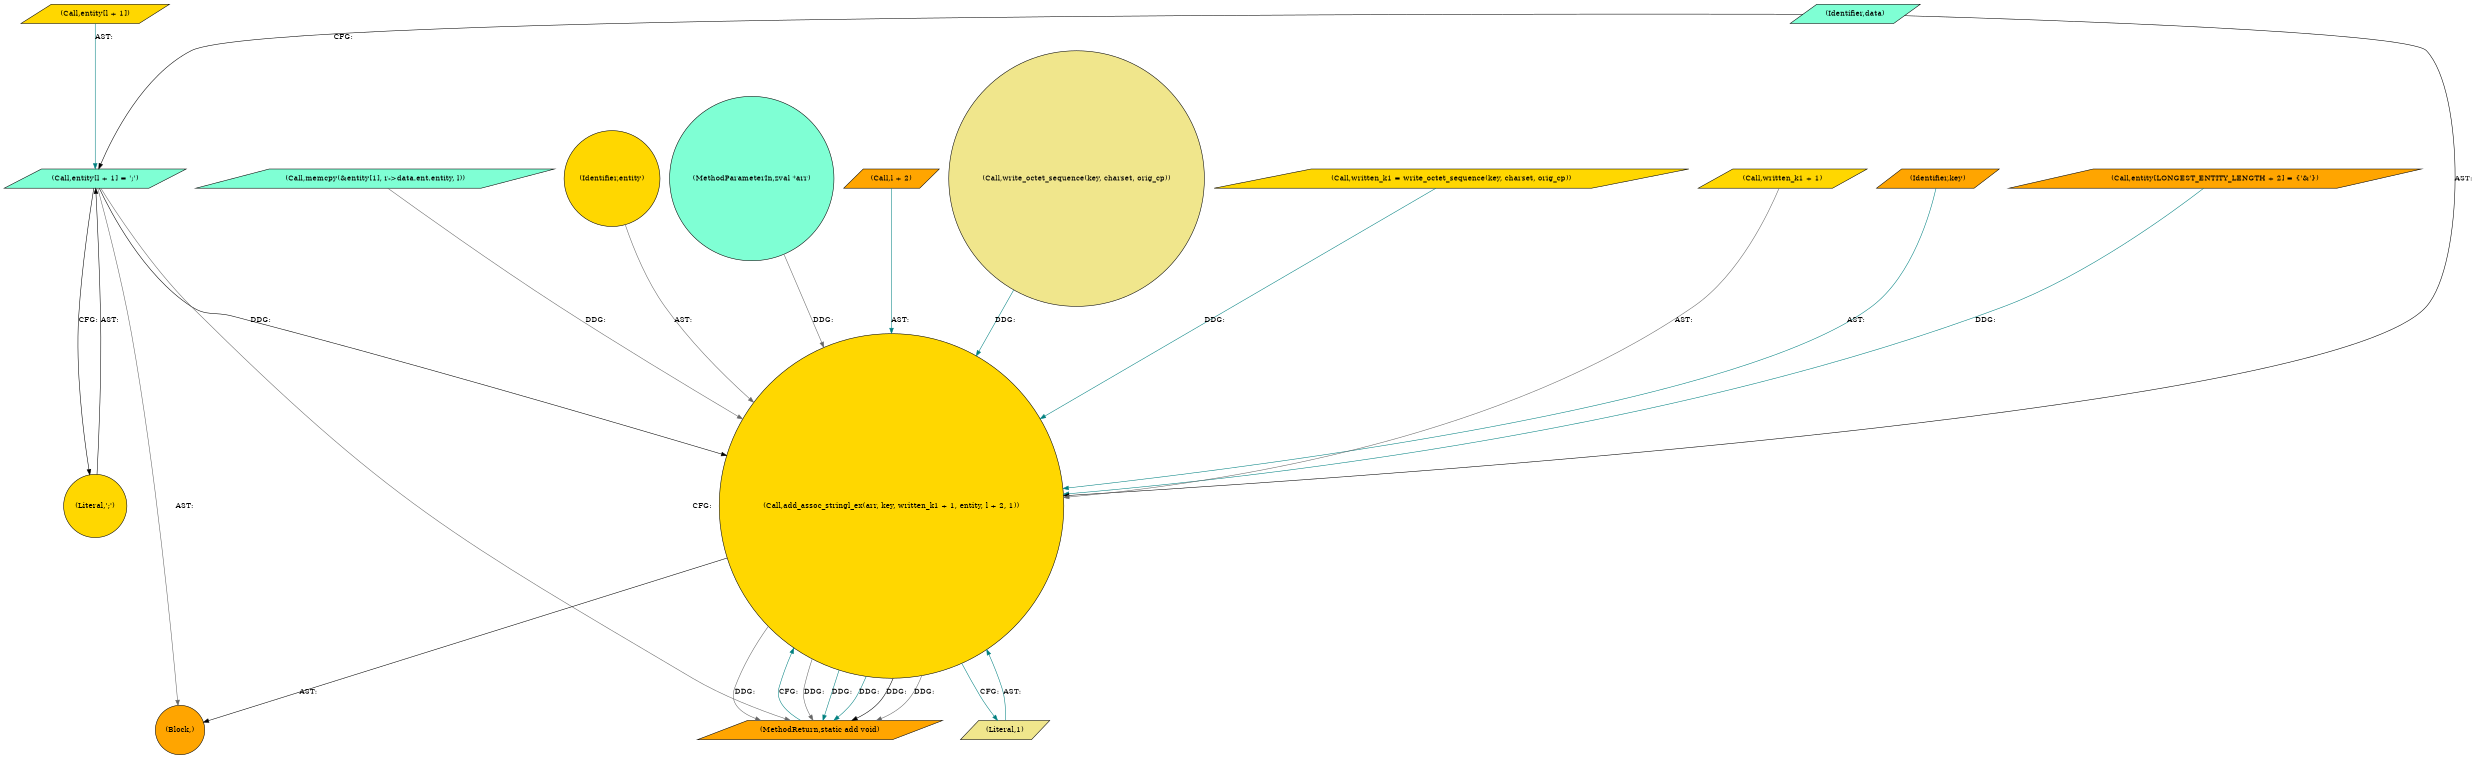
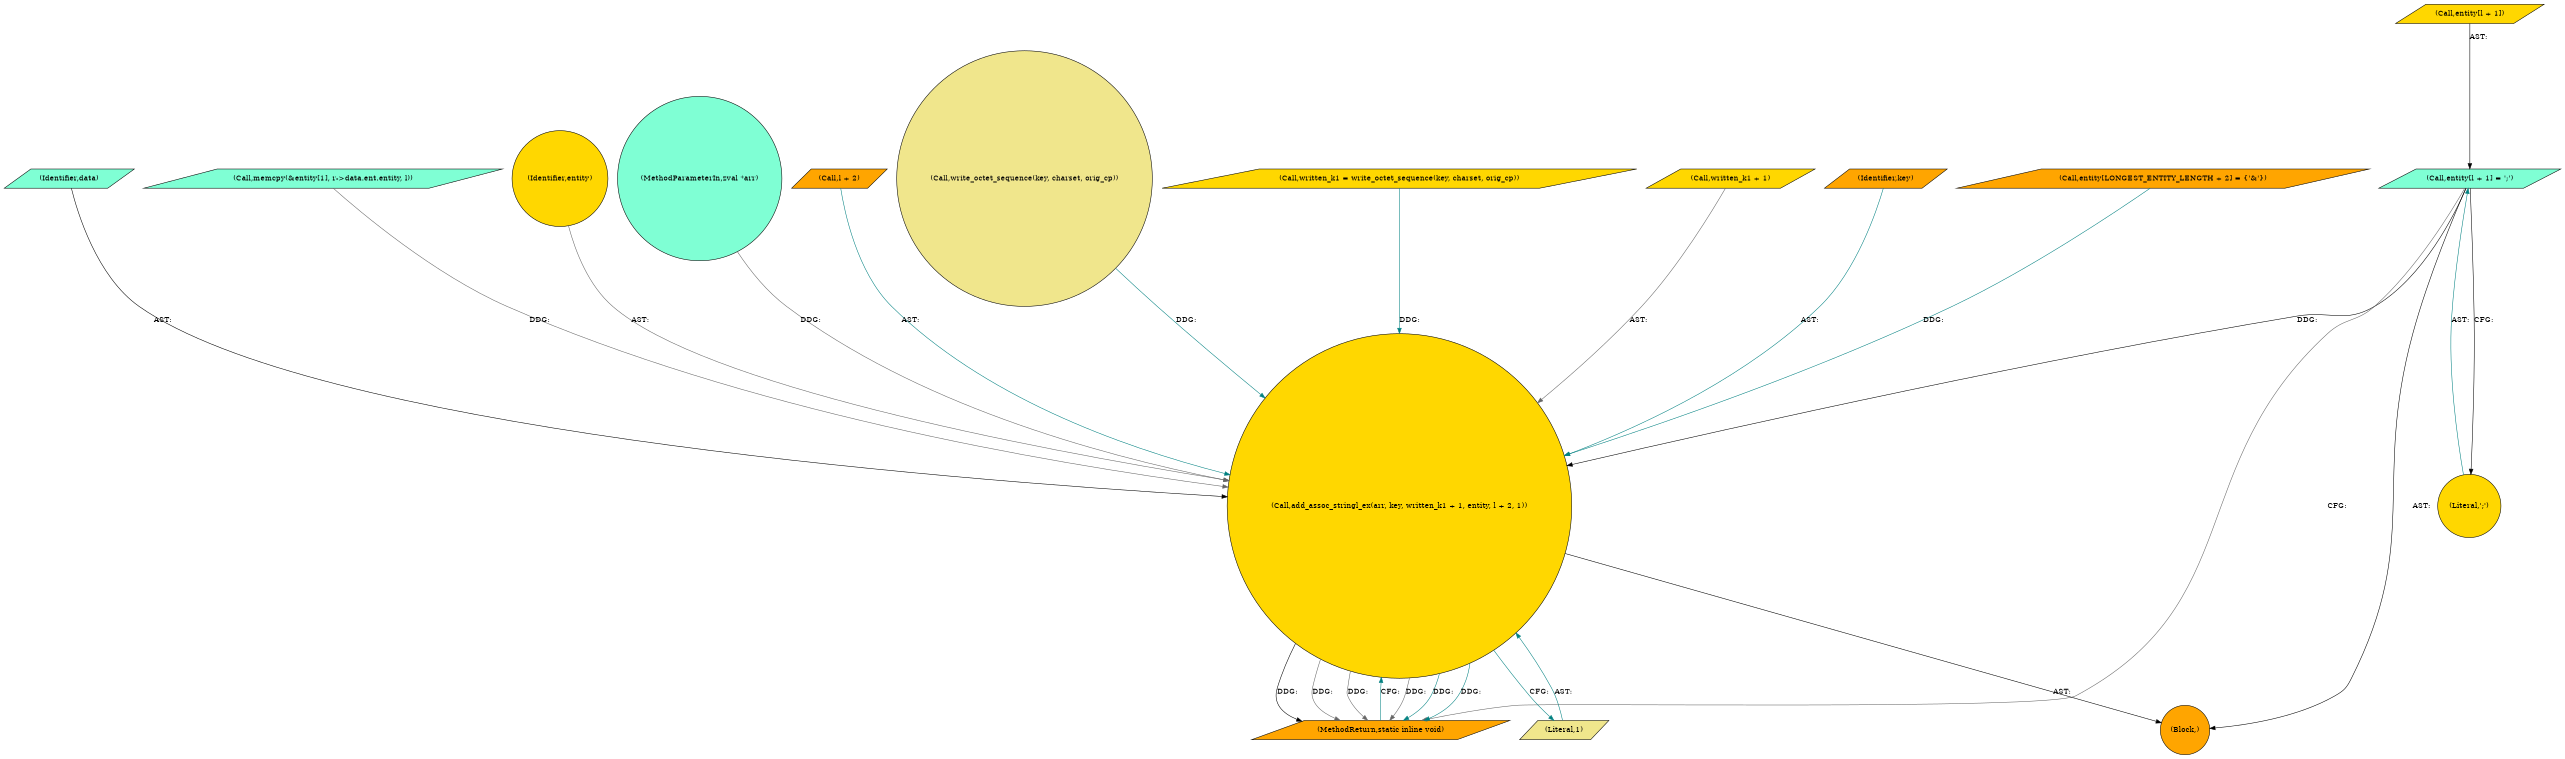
(923, 18) -> none
(95, 94) -> (2470, 94)
(101, 334) -> (2451, 334)
(149, 442) -> (2393, 506)
(820, 730) -> (1381, 730)
